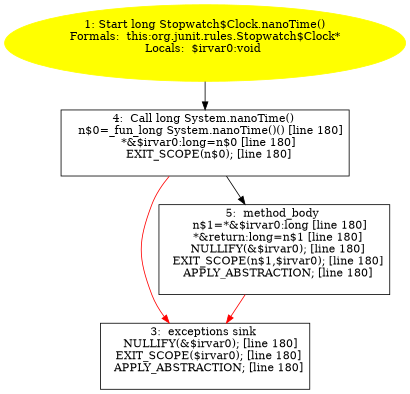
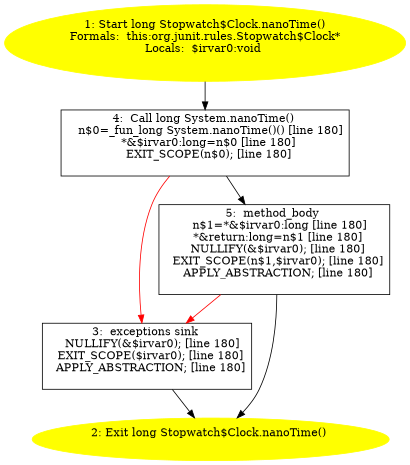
none -> (211, 439)
